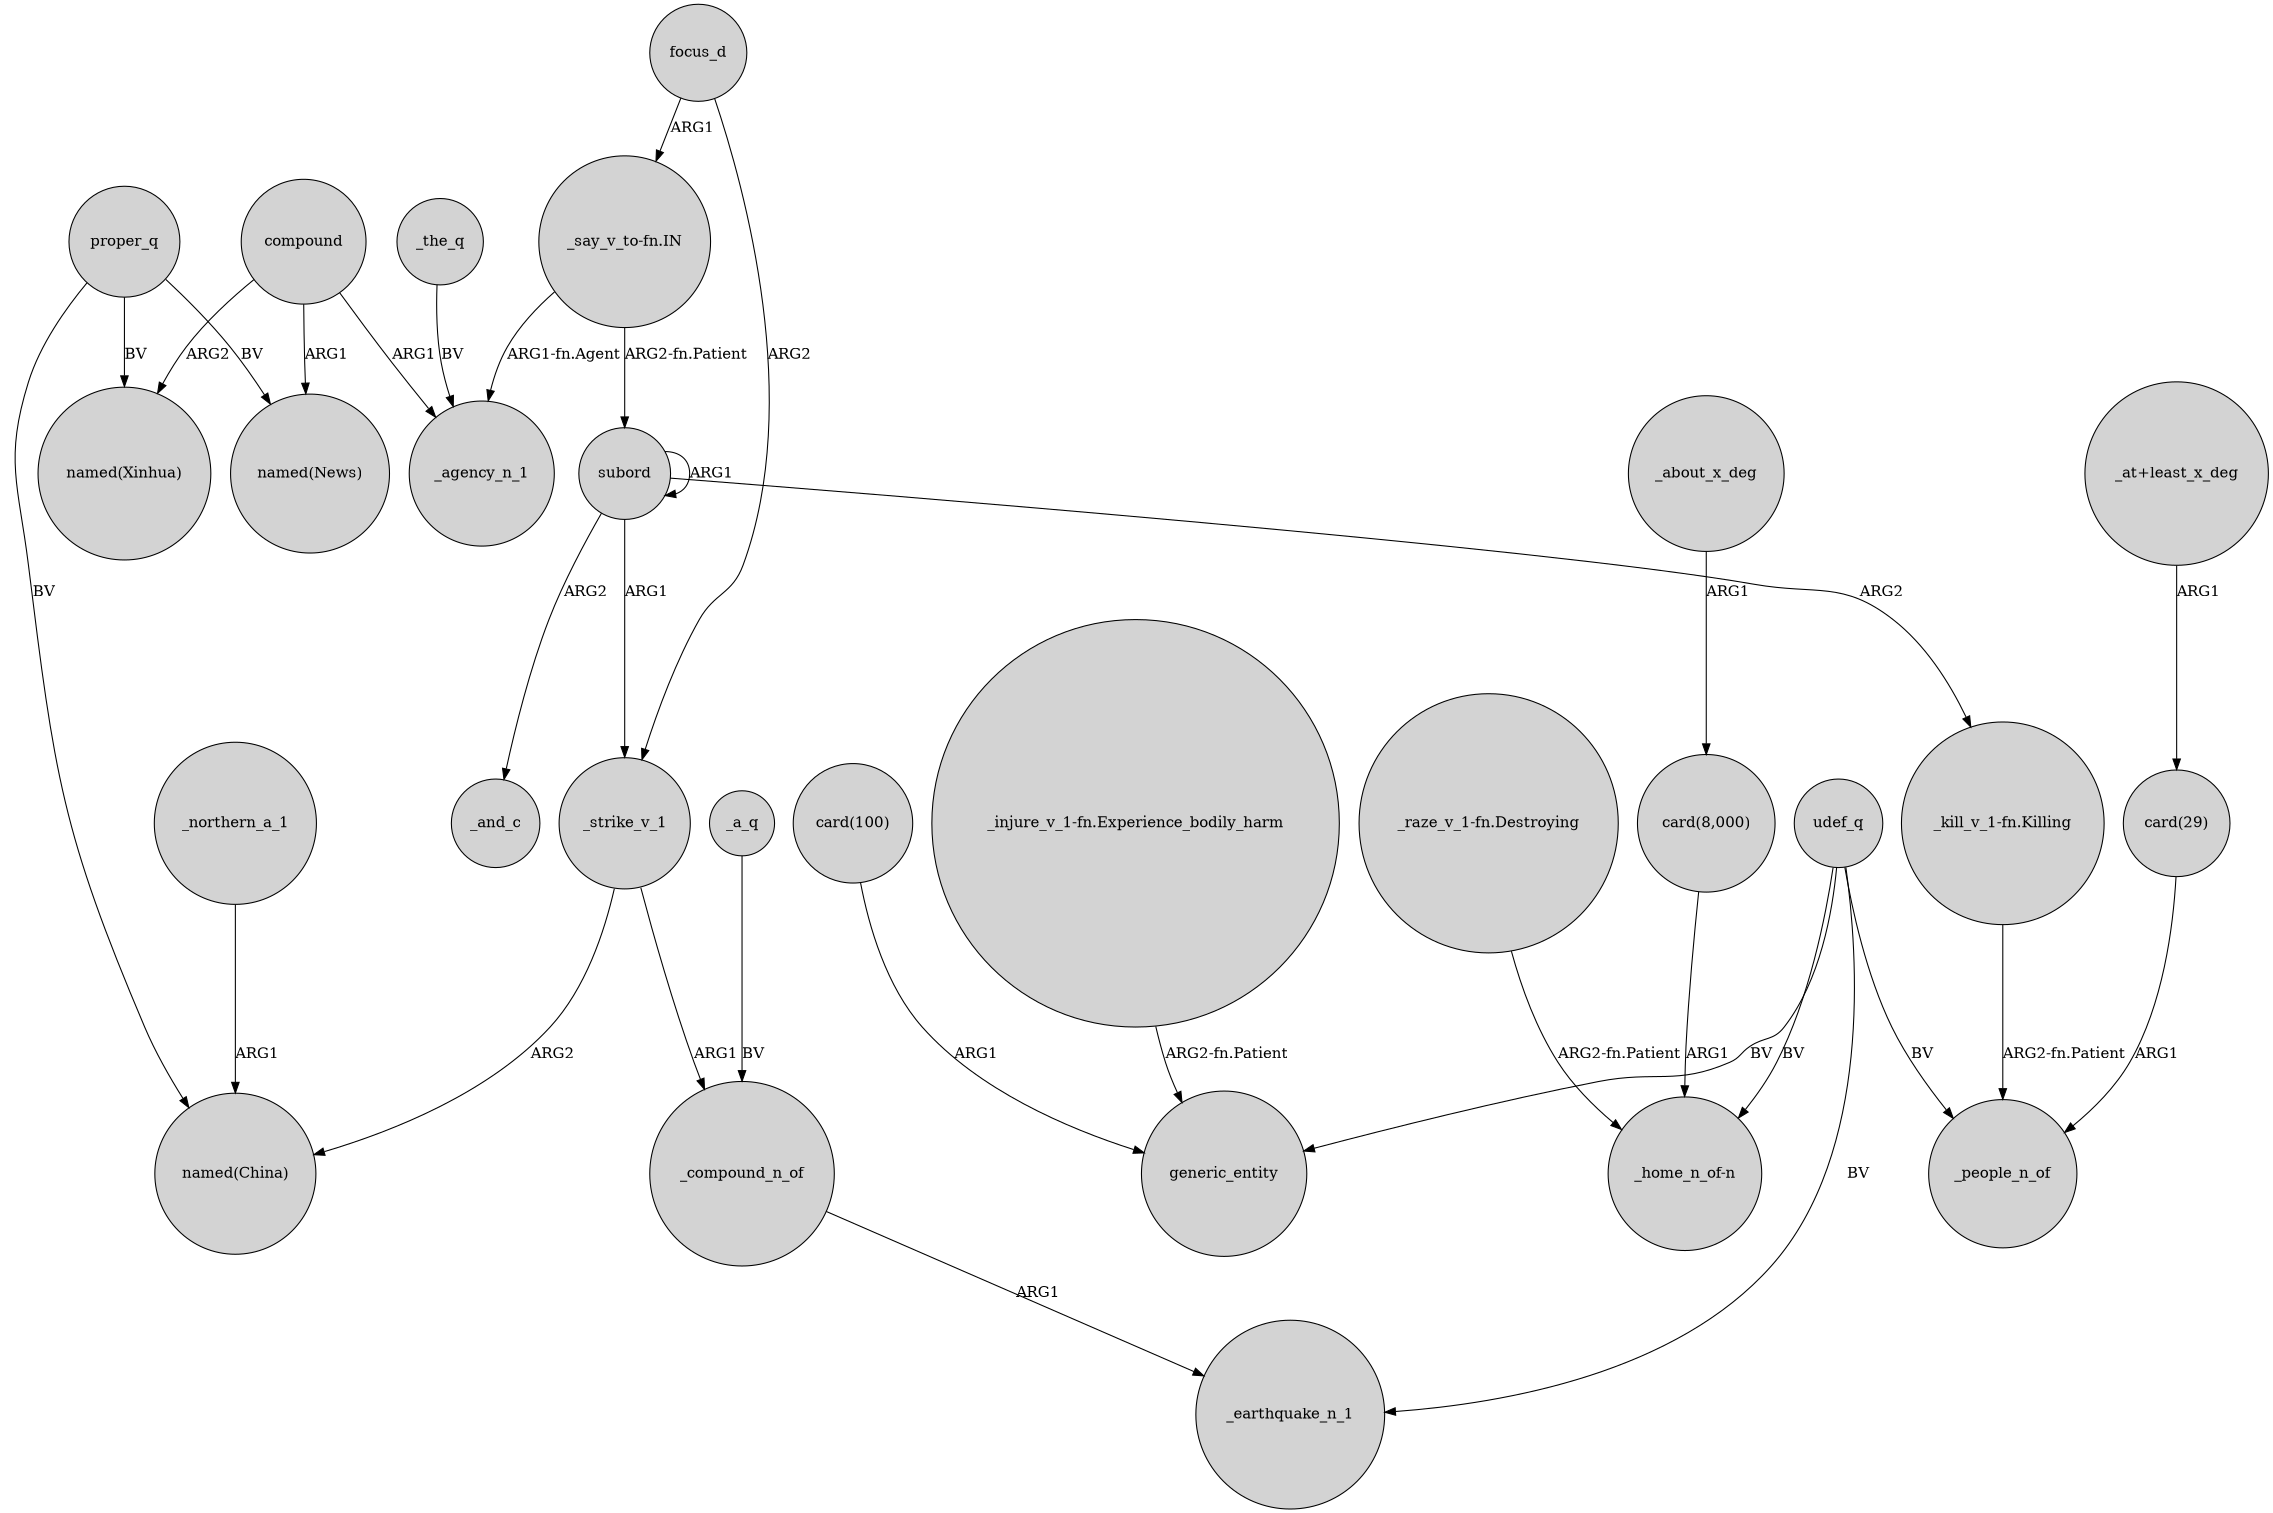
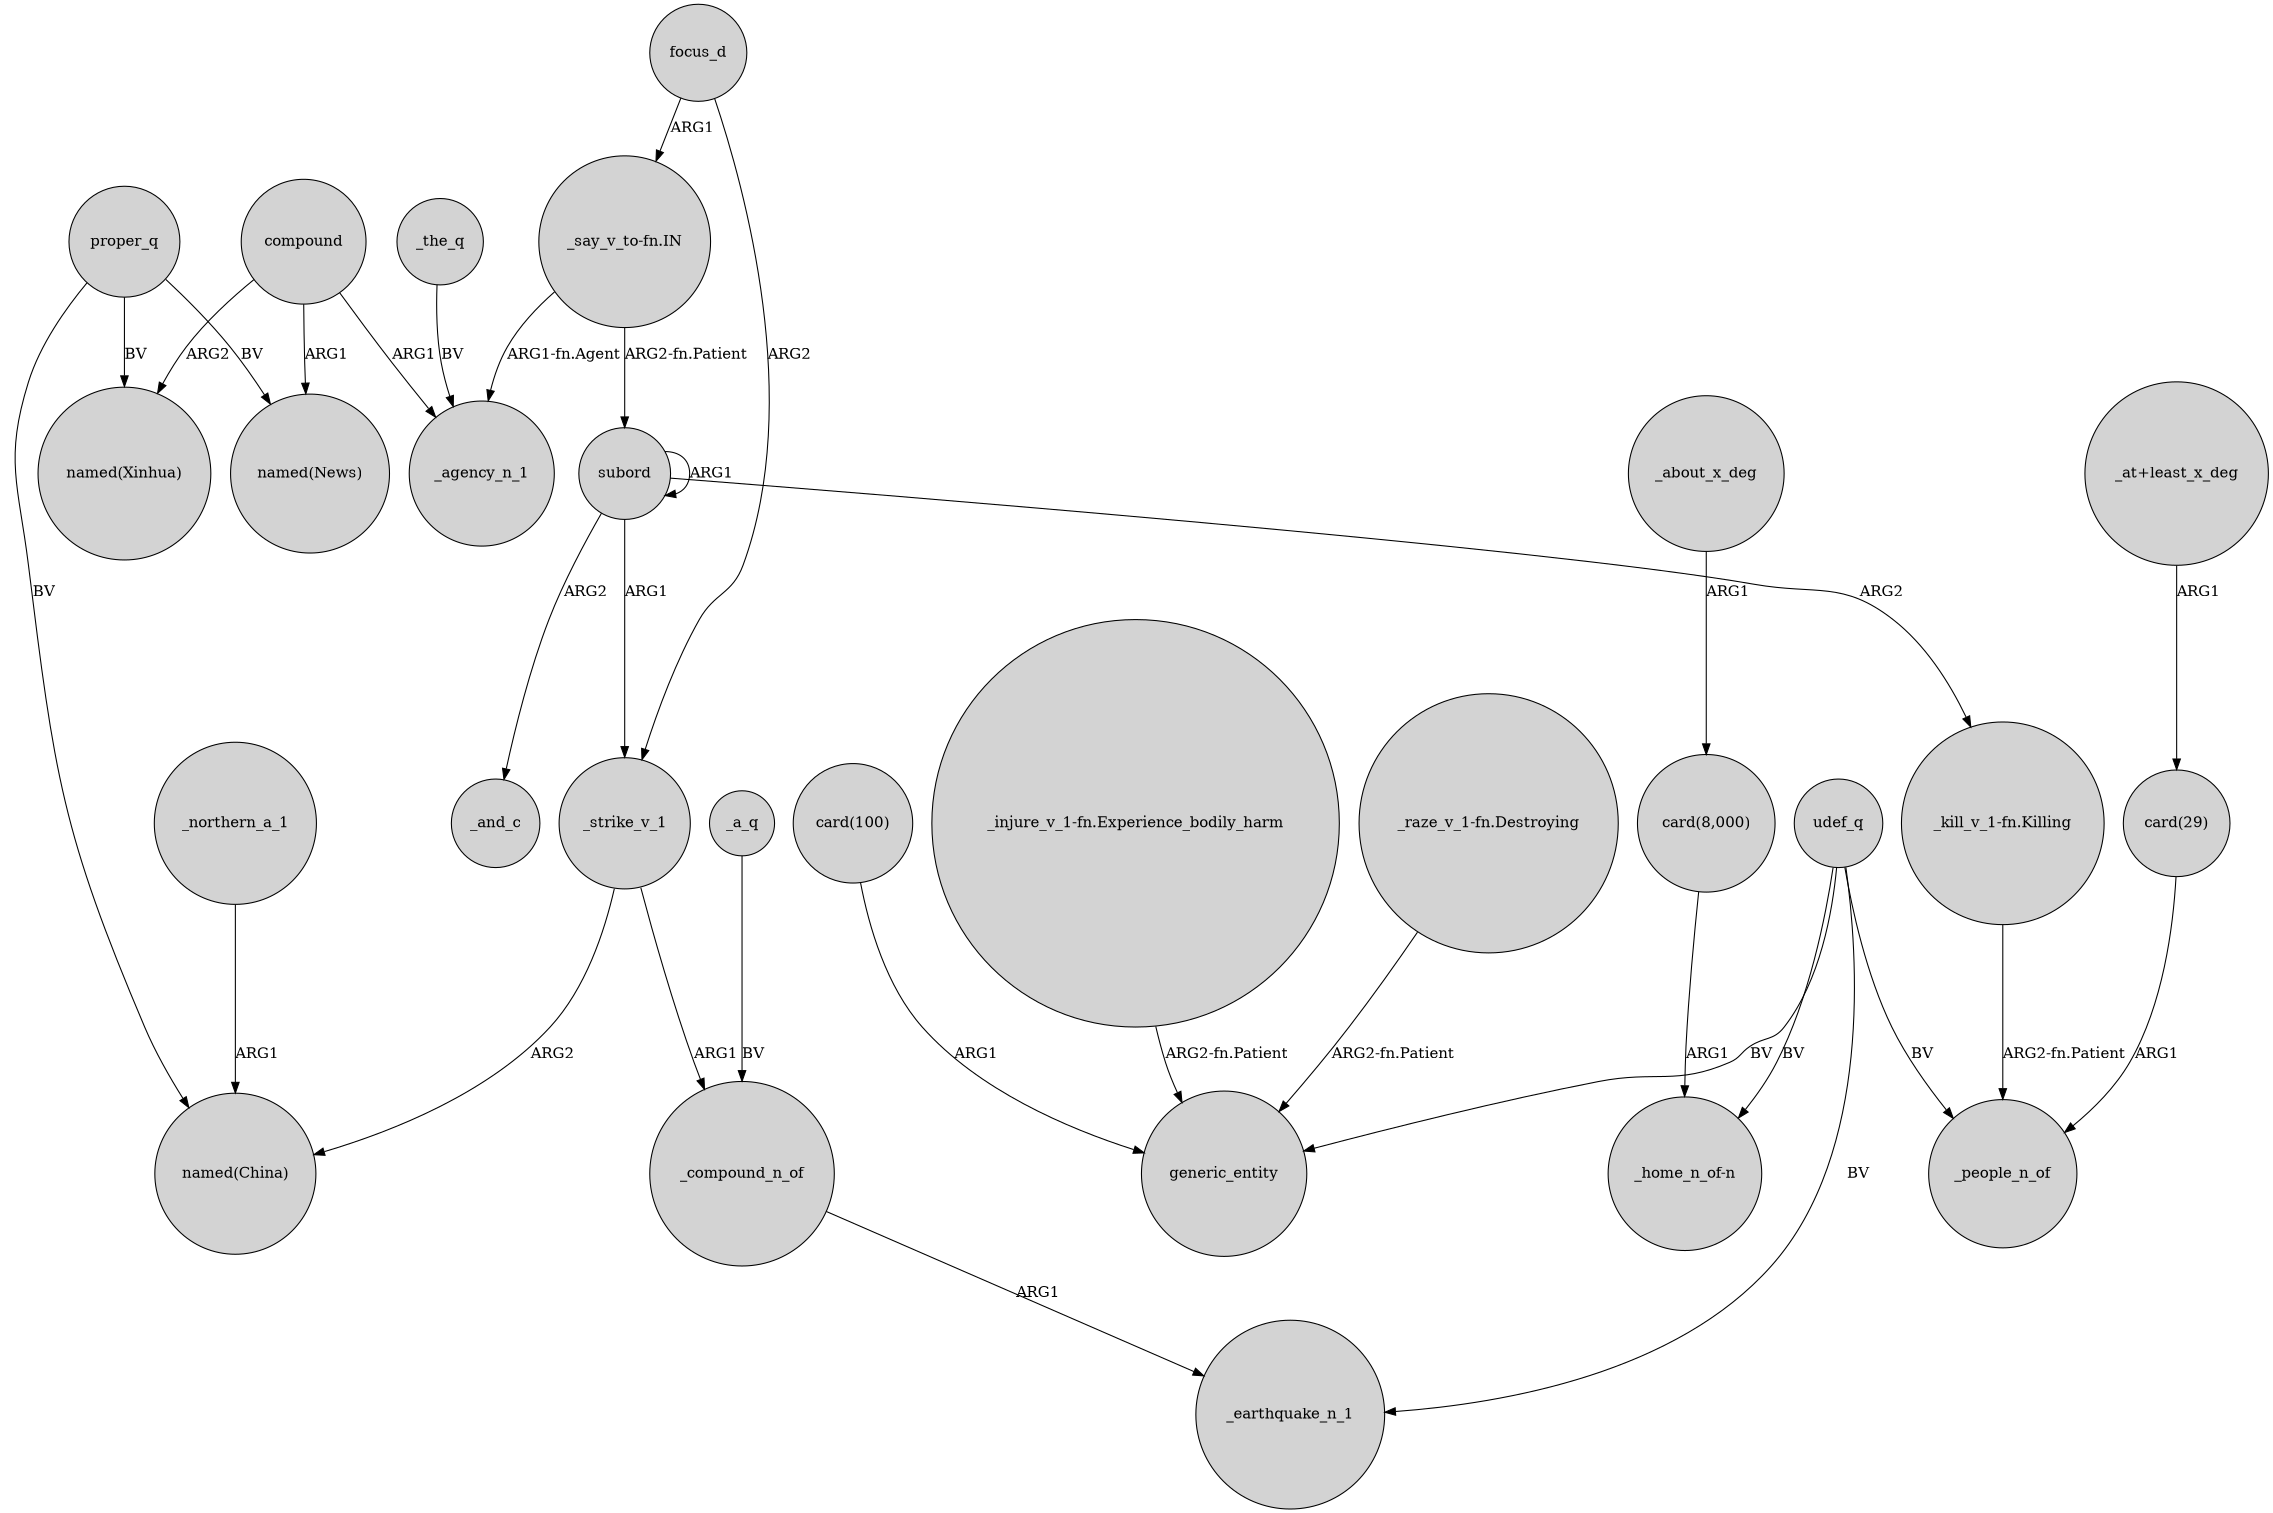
(1548, 1045) -> (1355, 1020)
